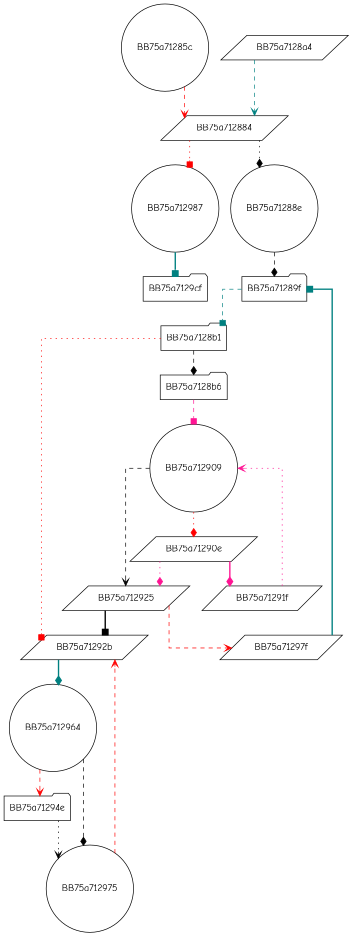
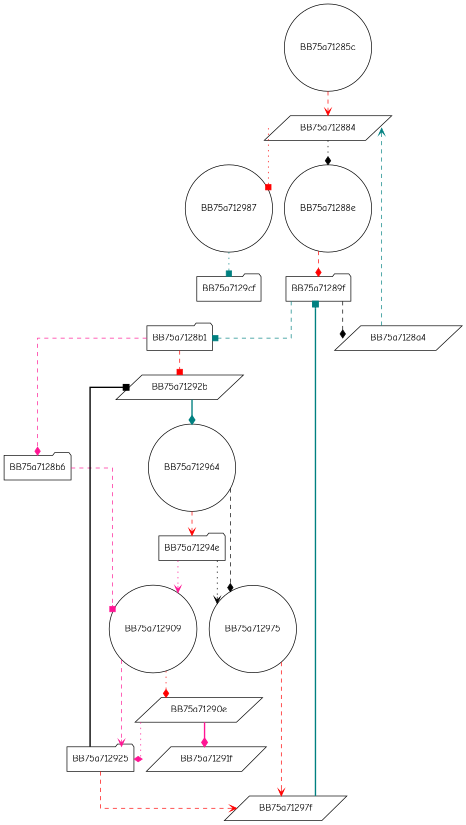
(274, 260) -> (318, 260)
(175, 261) -> (229, 261)
none -> (343, 316)
(194, 358) -> (38, 338)
(41, 426) -> (180, 359)
(282, 508) -> (178, 573)
(126, 512) -> (122, 700)
(126, 598) -> (100, 759)
(115, 760) -> (281, 726)
